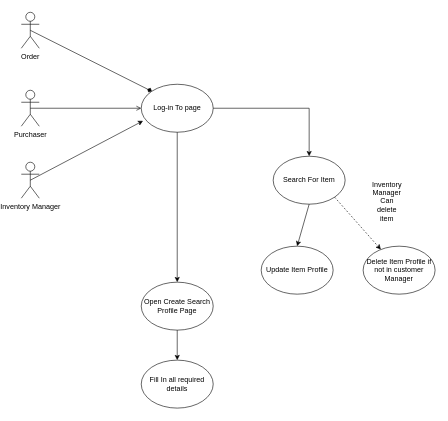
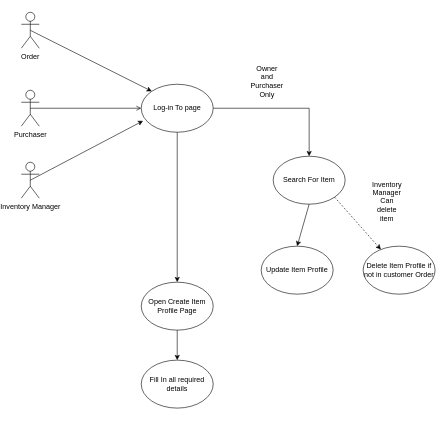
none -> (267, 81)
(146, 88) -> (147, 89)
(399, 270) -> (399, 270)
(177, 306) -> (177, 306)
